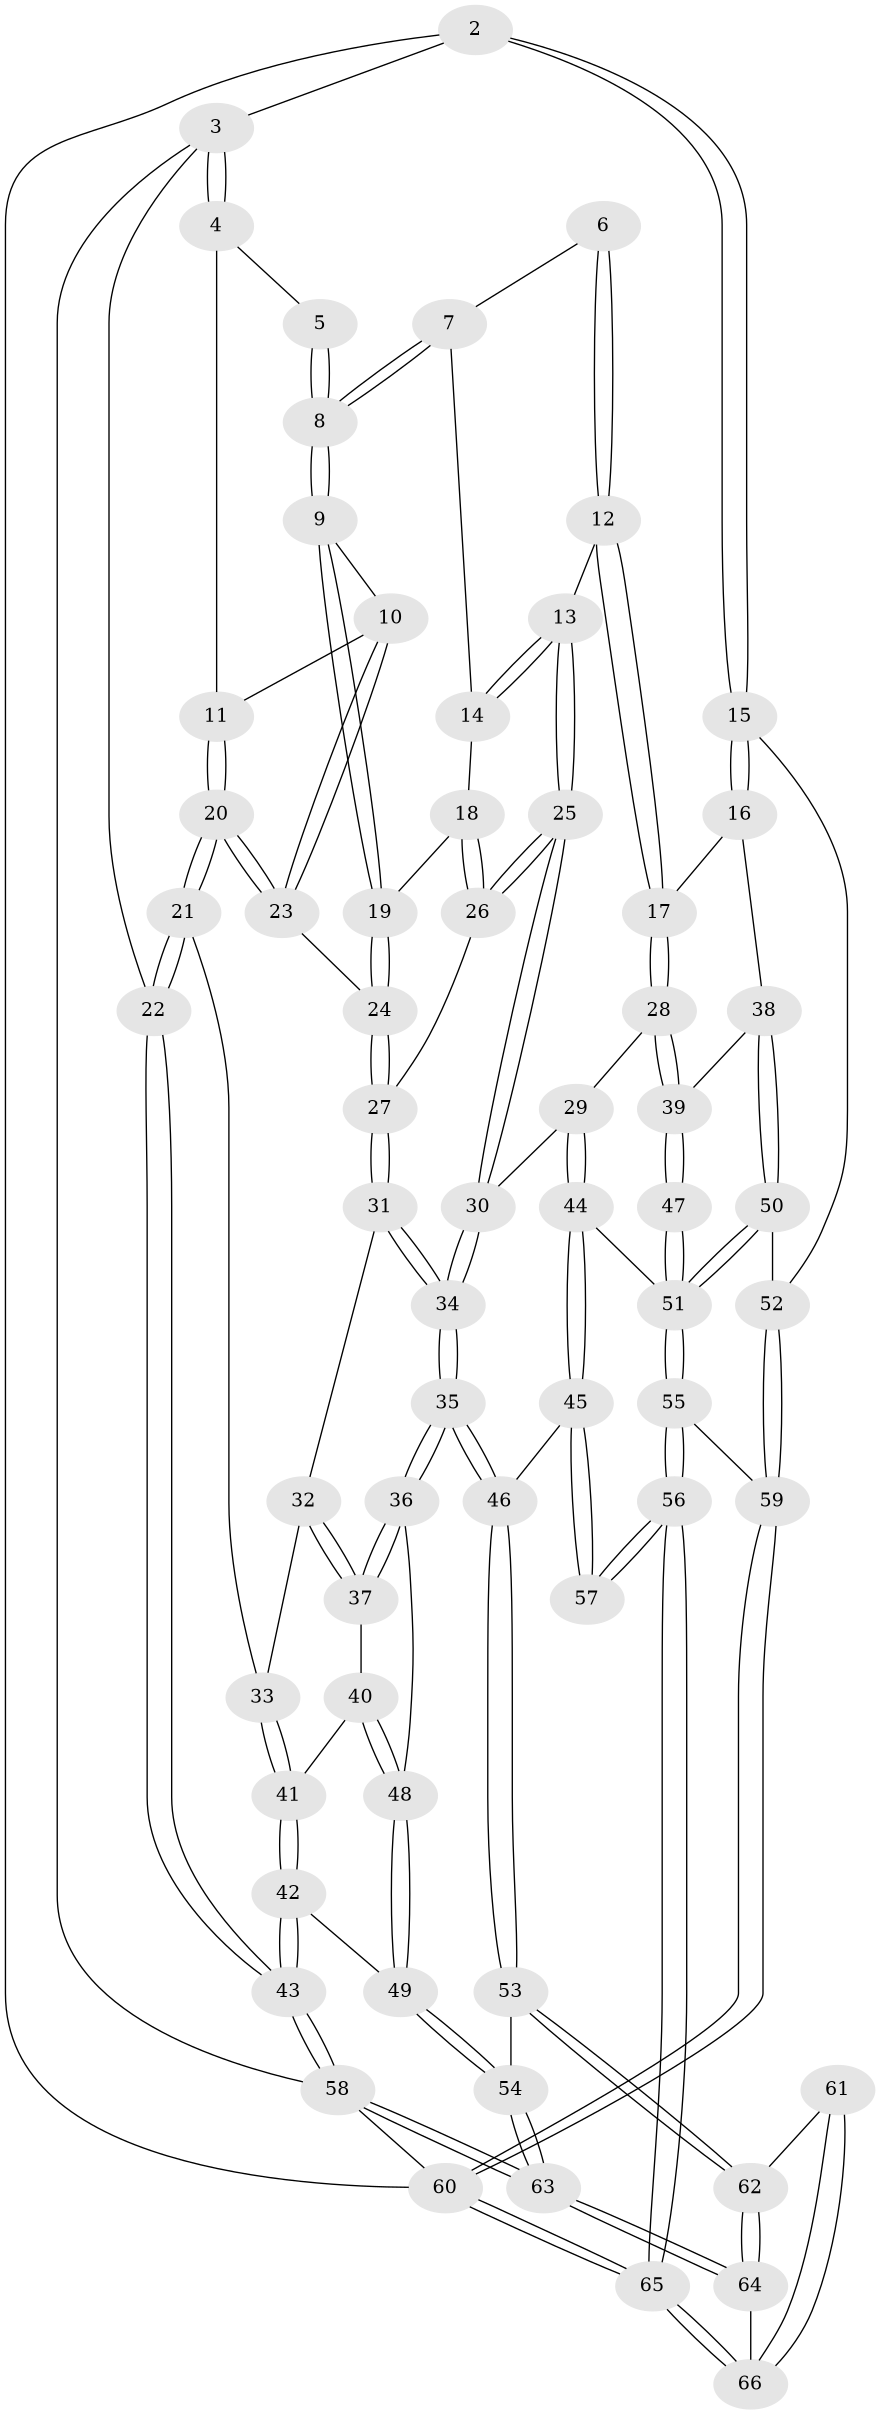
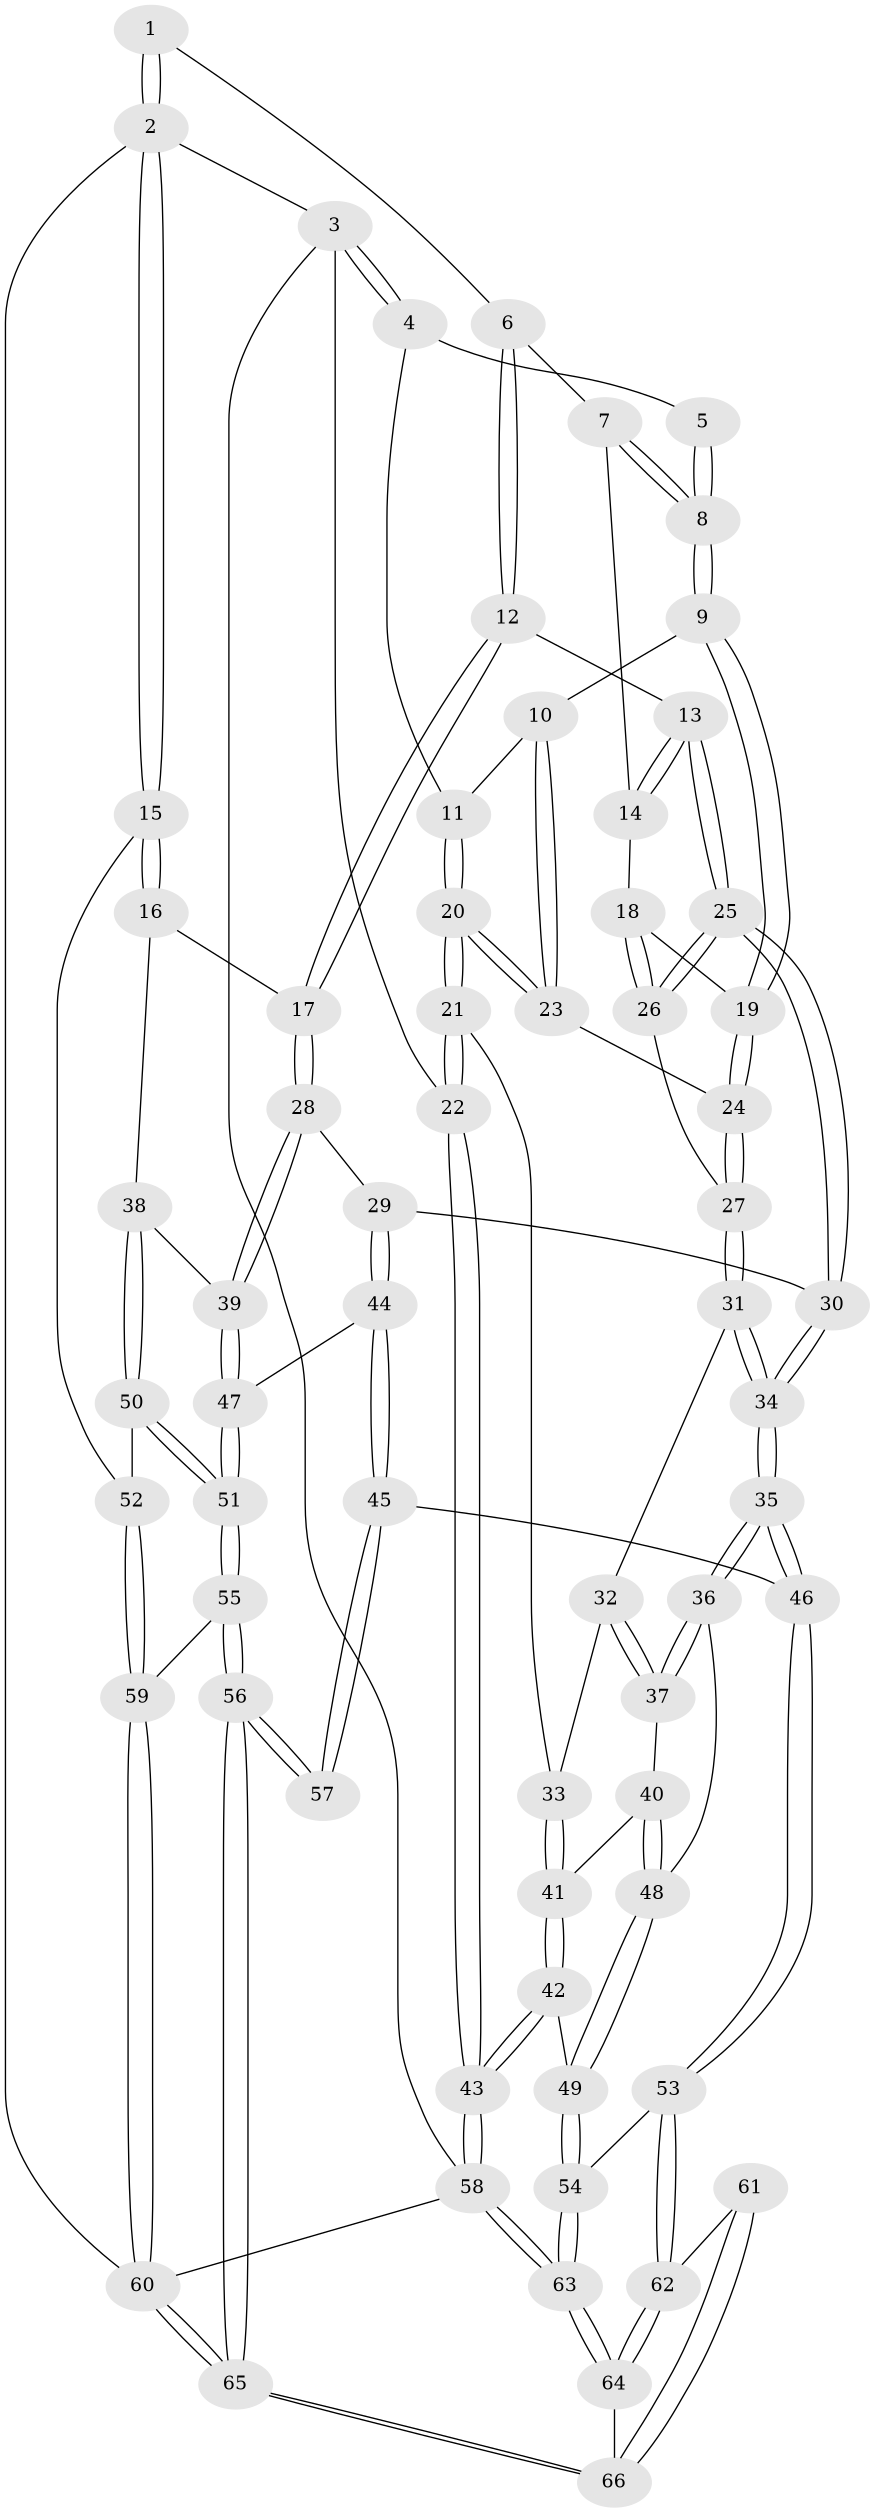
none -> (151, 30)
(625, 1256) -> (310, 1351)
